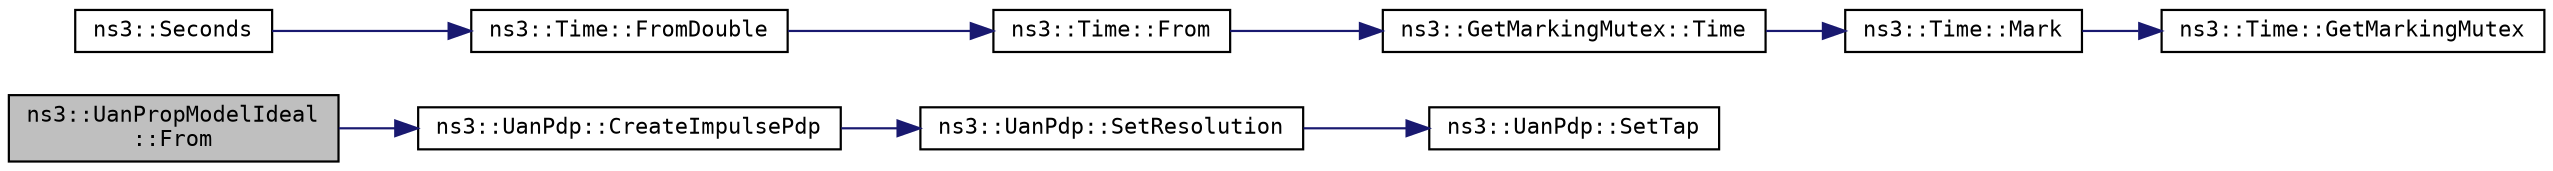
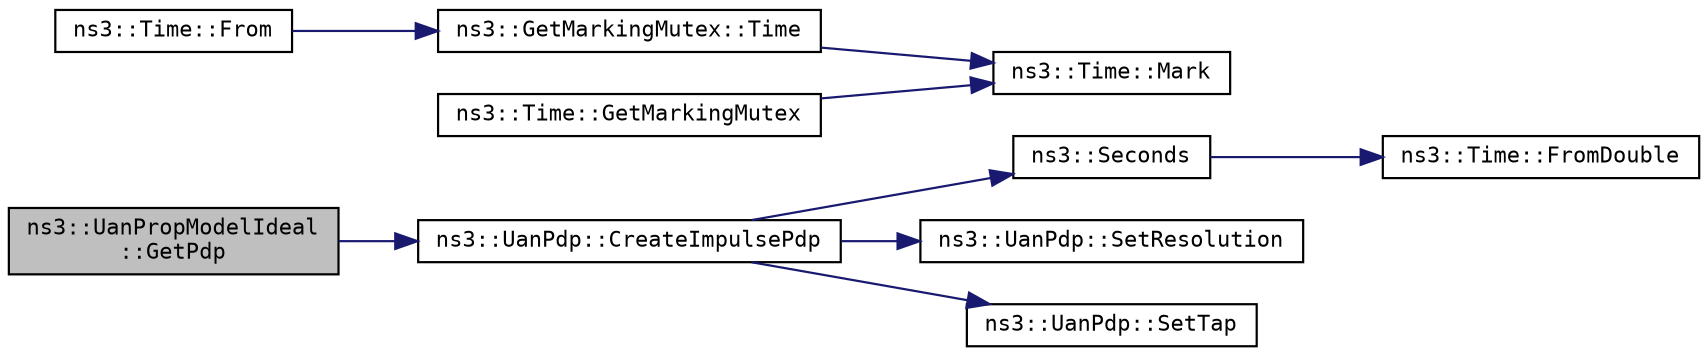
(879, 31) -> none
(2111, 31) -> (896, 92)
(174, 128) -> (174, 241)
(1355, 128) -> (860, 281)
none -> (871, 199)
